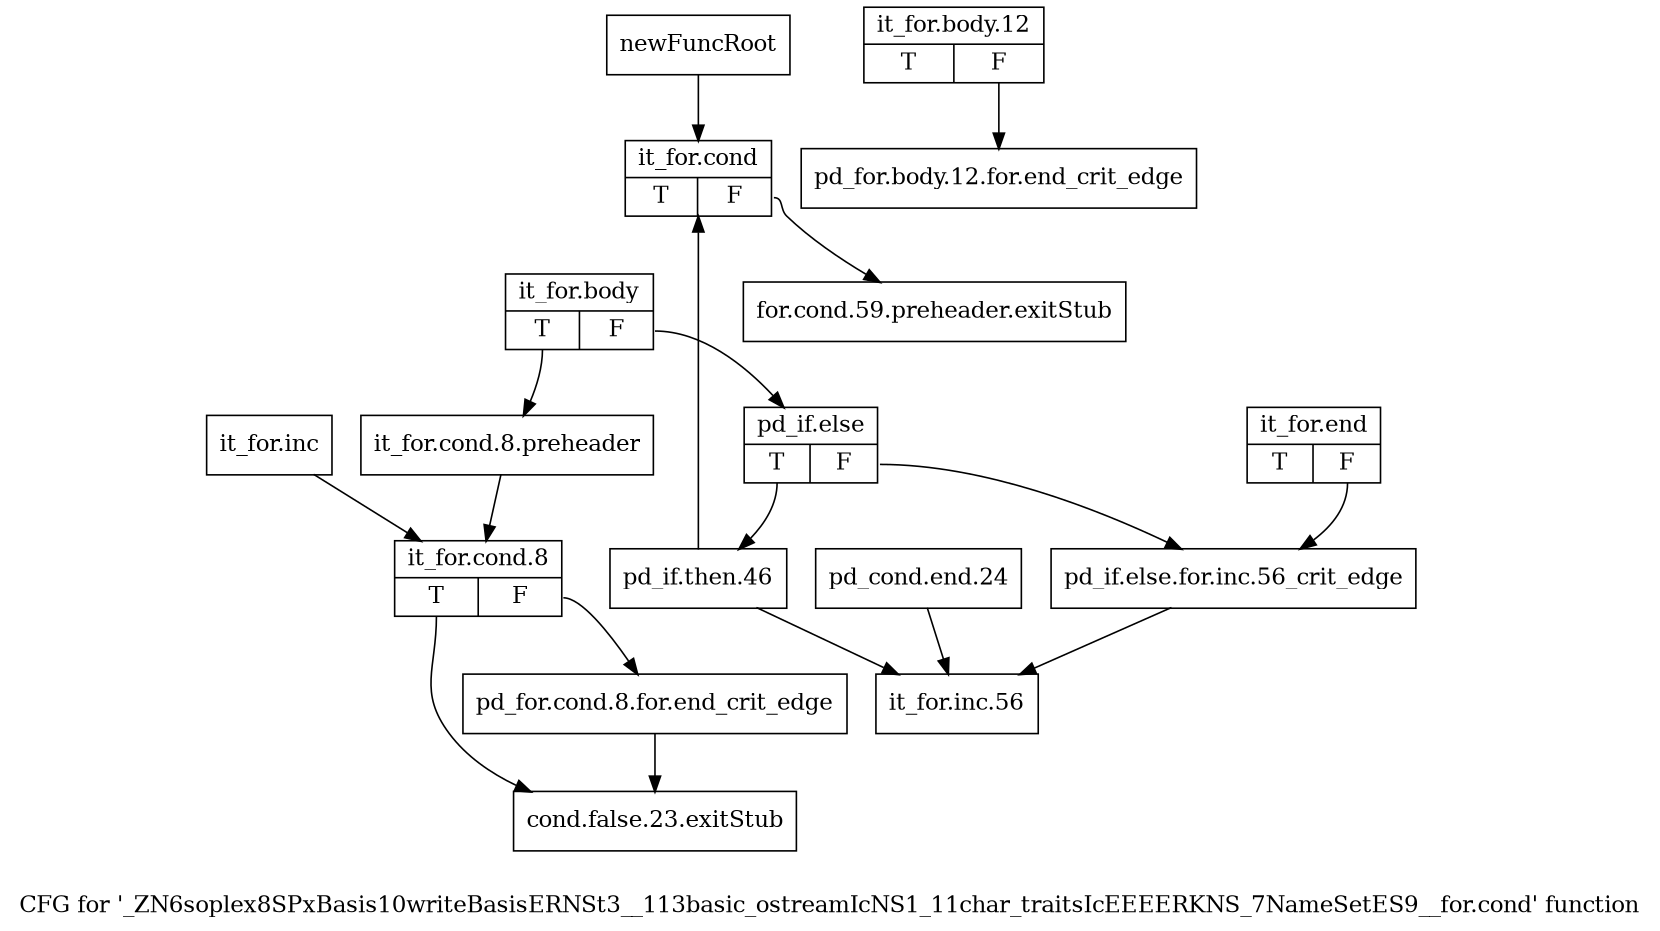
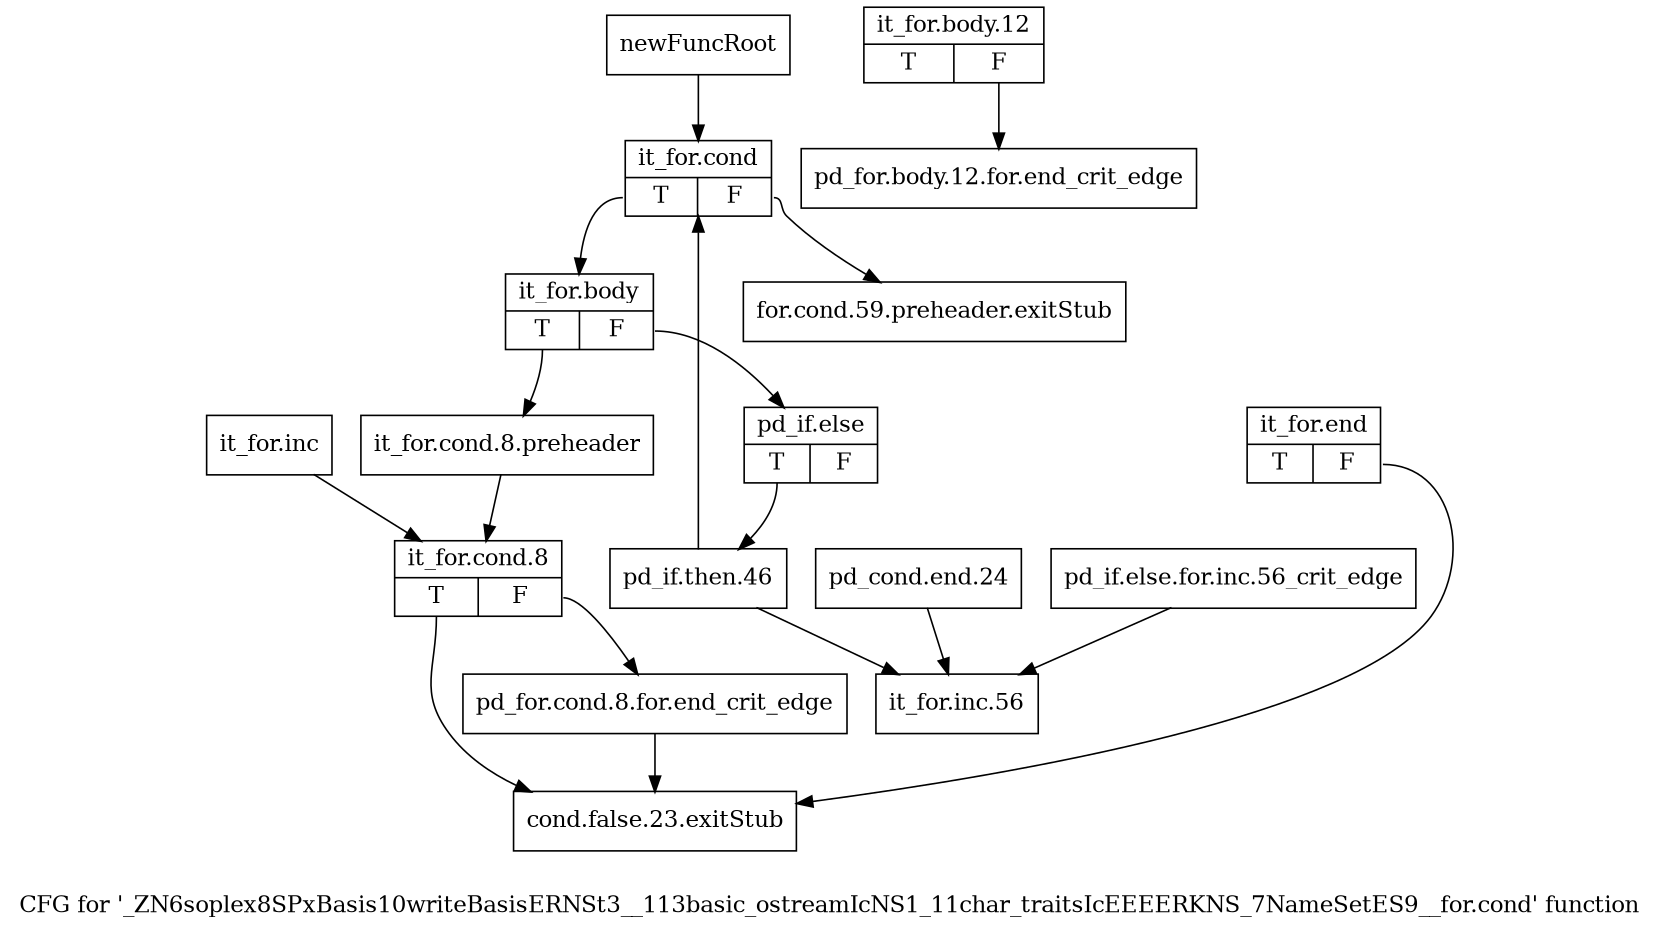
none -> (591, 220)
(1027, 488) -> none
(1337, 515) -> (1229, 719)
